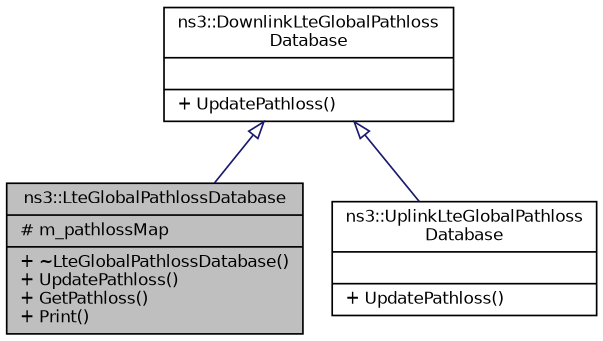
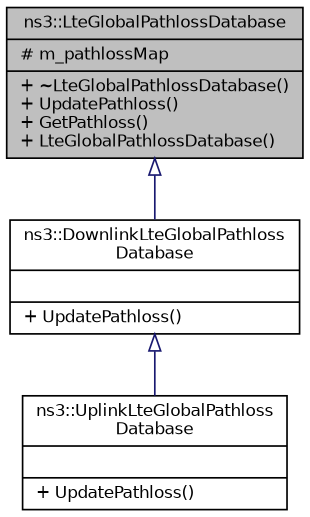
(234, 159) -> (155, 197)
(55, 317) -> (148, 141)
